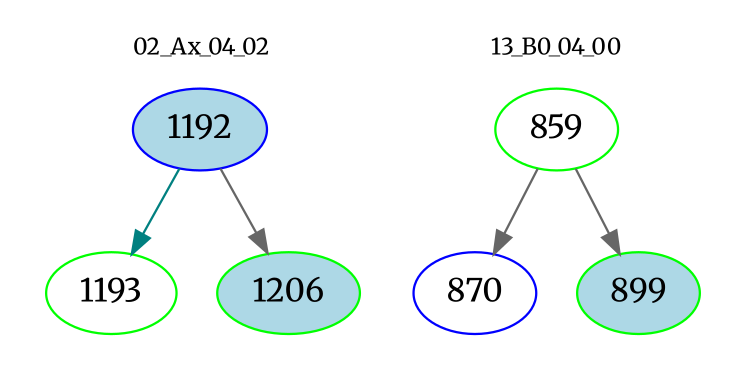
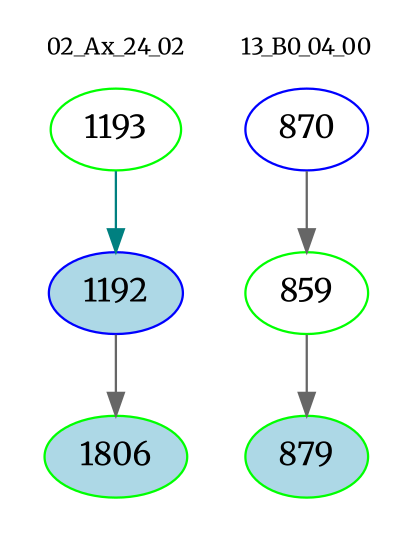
(202, 49) -> (116, 49)
(161, 201) -> (116, 200)
(521, 201) -> (307, 200)
(289, 293) -> (116, 457)
(638, 293) -> (307, 457)
